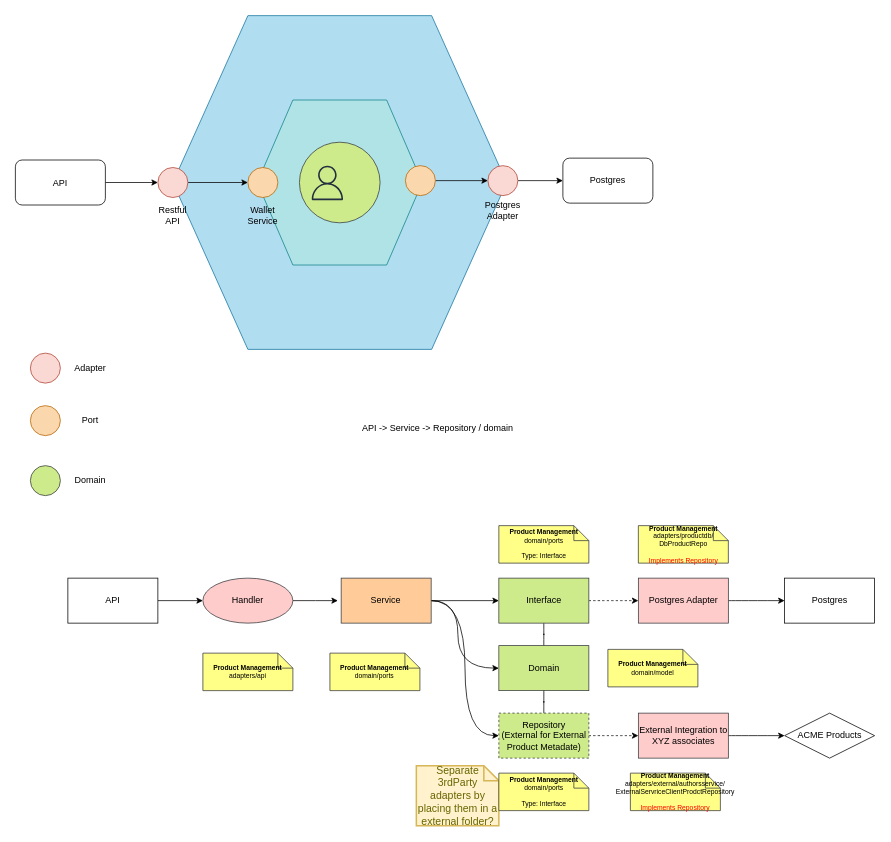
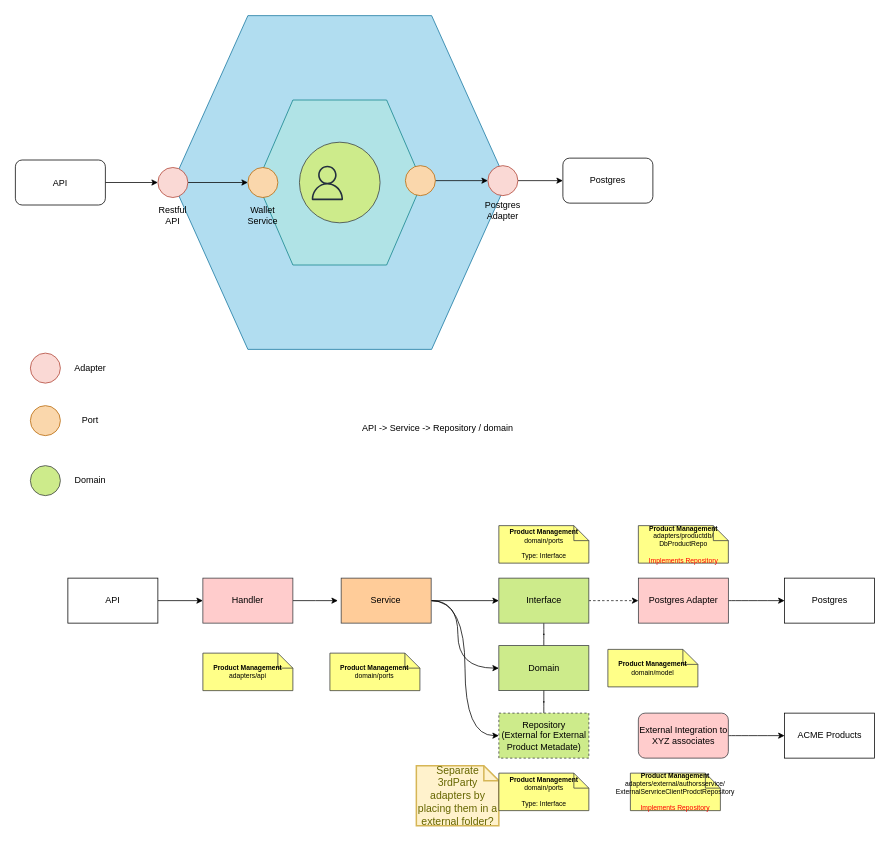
(248, 600) -> (248, 600)
(611, 735) -> none
(683, 735) -> (683, 735)
(830, 735) -> (830, 735)
